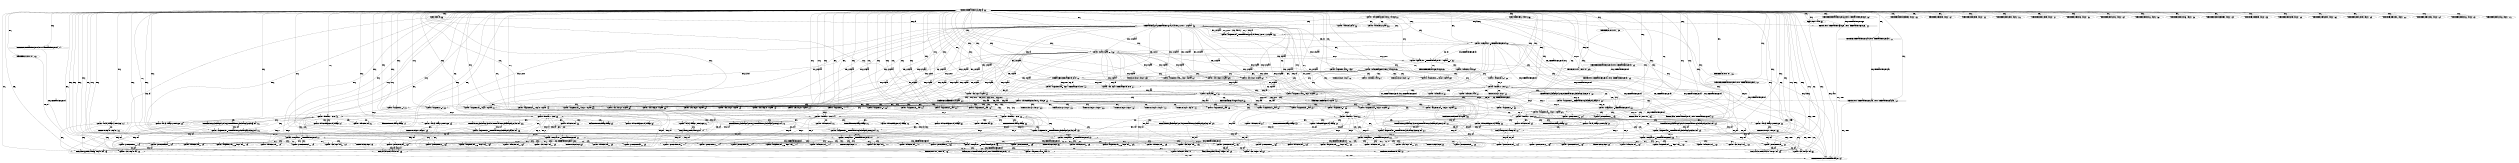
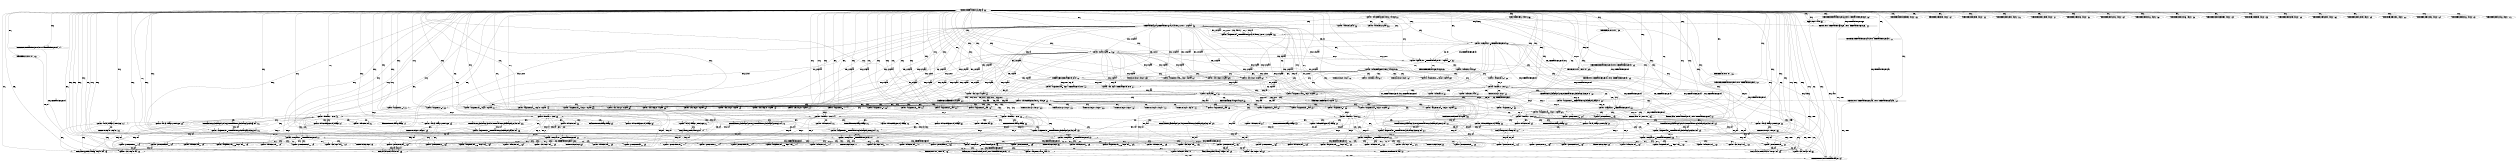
(437, 17) -> none
(1341, 70) -> none
